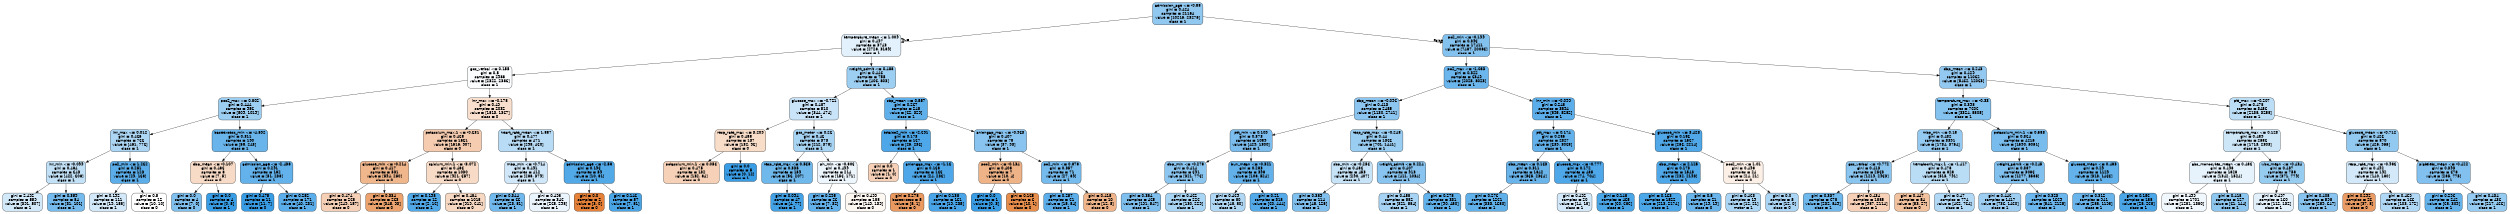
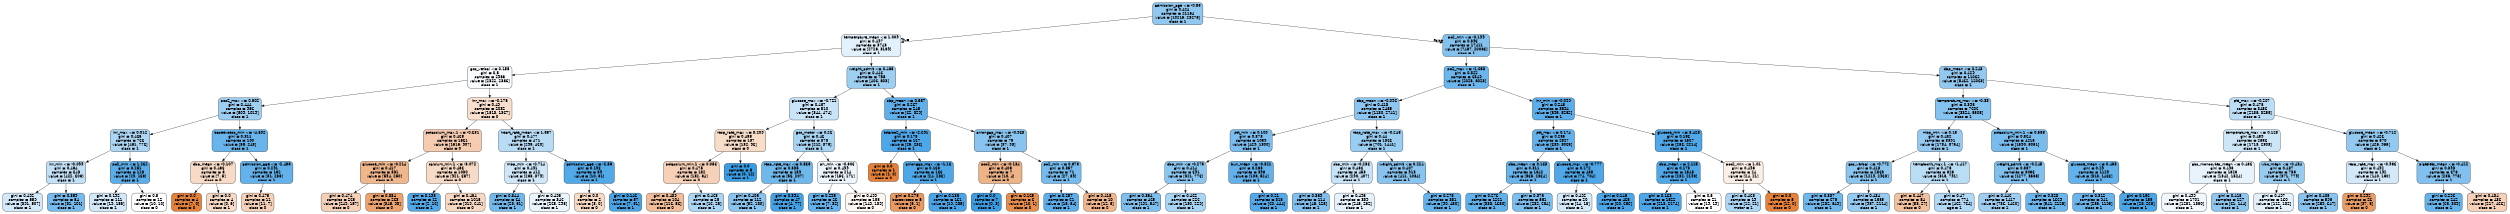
(883, 172) -> (883, 172)
(23, 202) -> (23, 202)
(187, 202) -> (187, 202)
(221, 202) -> (221, 202)
(258, 202) -> (258, 202)
(297, 202) -> none
(507, 202) -> (507, 202)
(589, 202) -> (589, 202)
none -> (665, 202)
none -> (706, 202)
none -> (747, 202)
(787, 202) -> (787, 202)
(986, 202) -> (986, 202)
(1228, 202) -> none
none -> (1354, 202)
(1399, 202) -> none
none -> (1532, 202)
(1704, 202) -> (1704, 202)
(1782, 202) -> (1782, 202)
(1869, 202) -> (1869, 202)
(1954, 202) -> (1954, 202)
(2400, 202) -> none
(2487, 202) -> (2487, 202)
